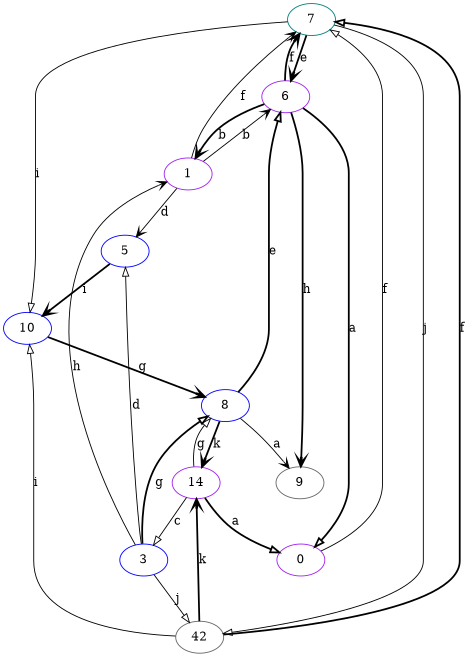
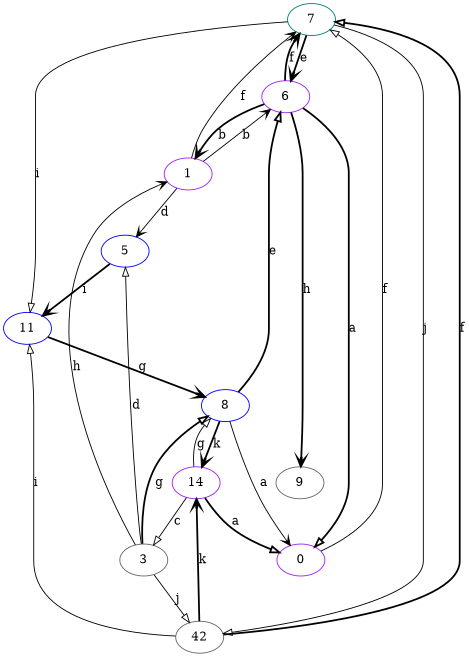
(28, 328) -> (28, 328)
(263, 439) -> (252, 482)
(144, 560) -> (144, 560)
